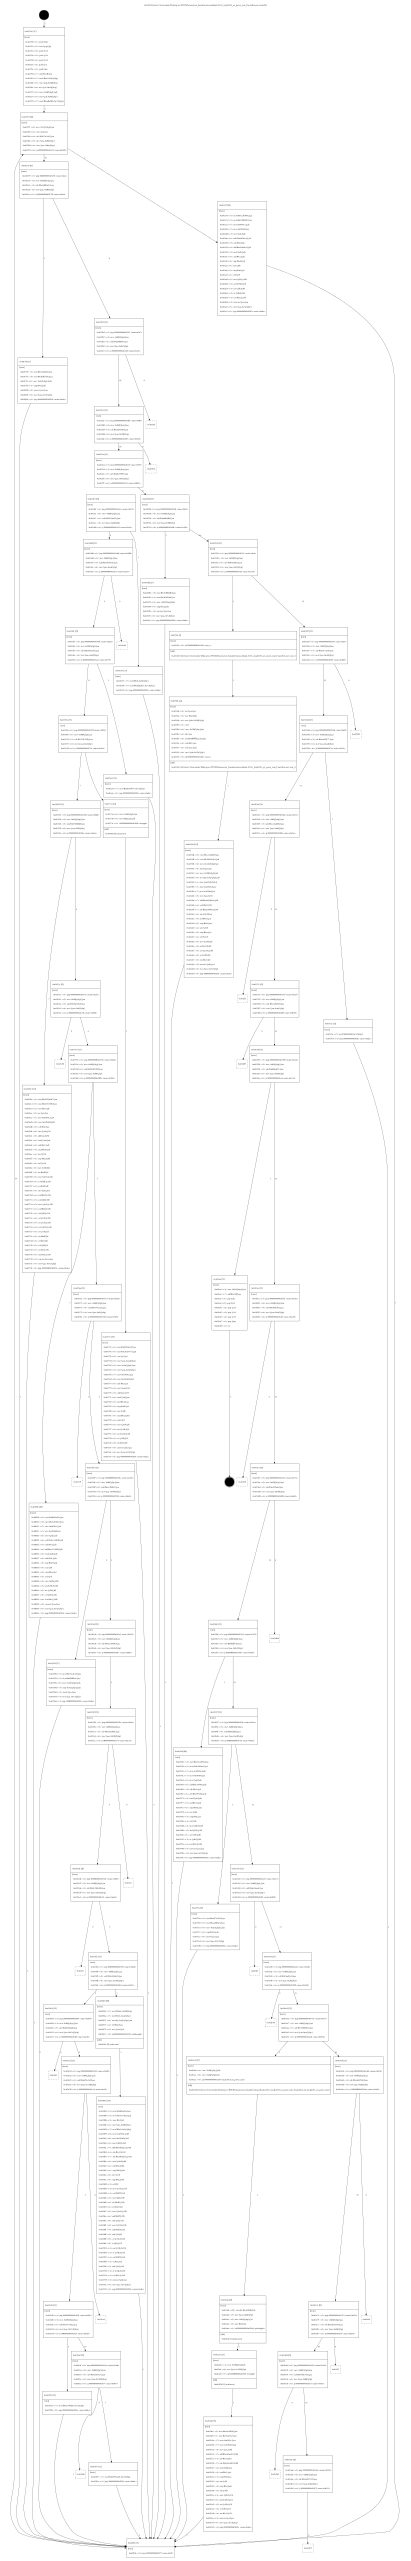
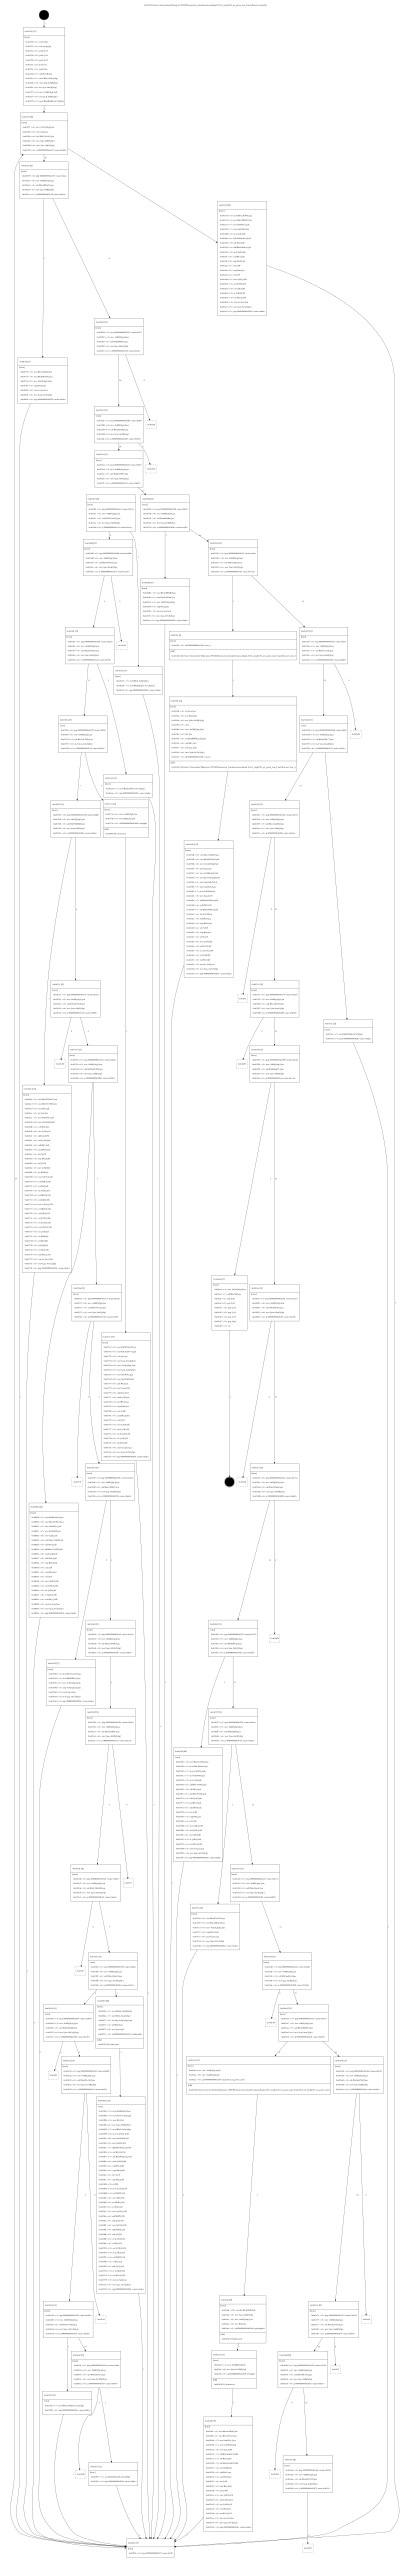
(255, 1971) -> none
